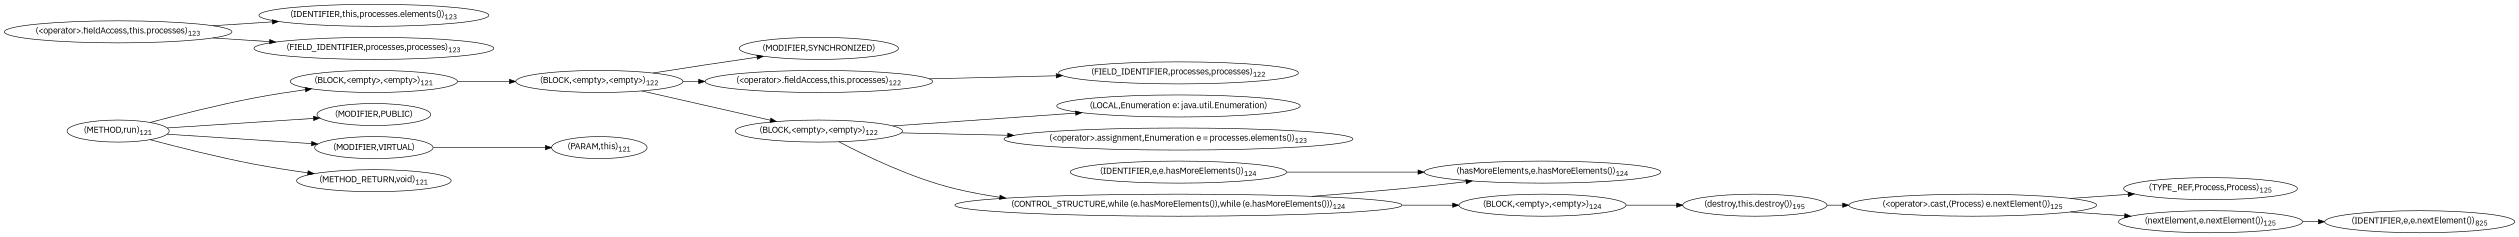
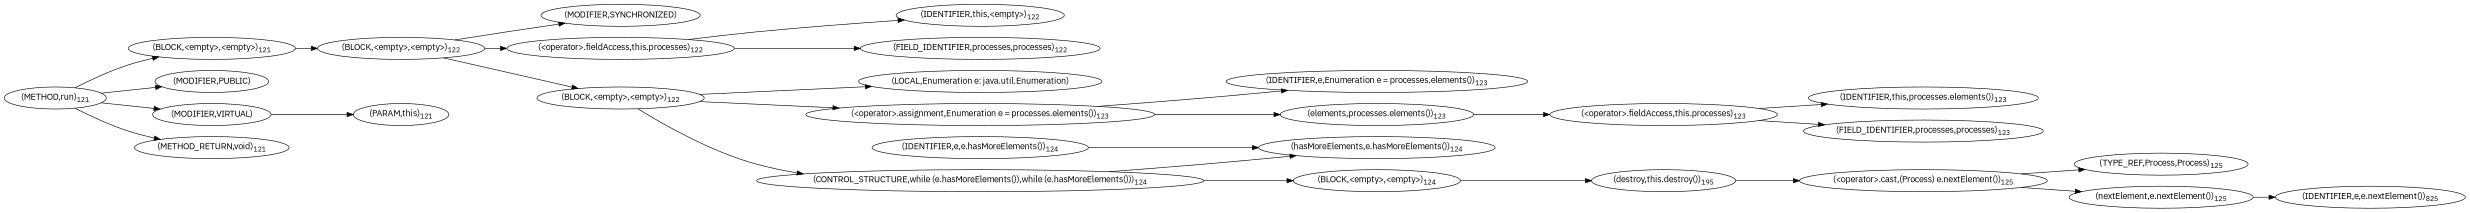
none -> (980, 15)
none -> (1377, 81)
none -> (1377, 115)
